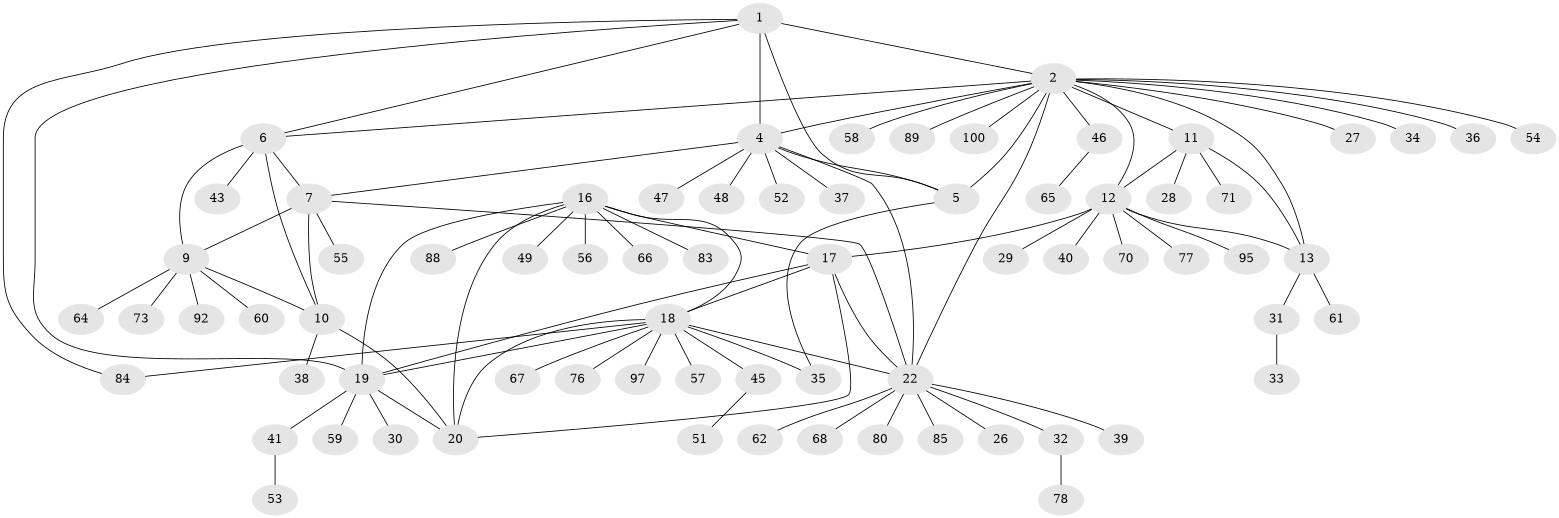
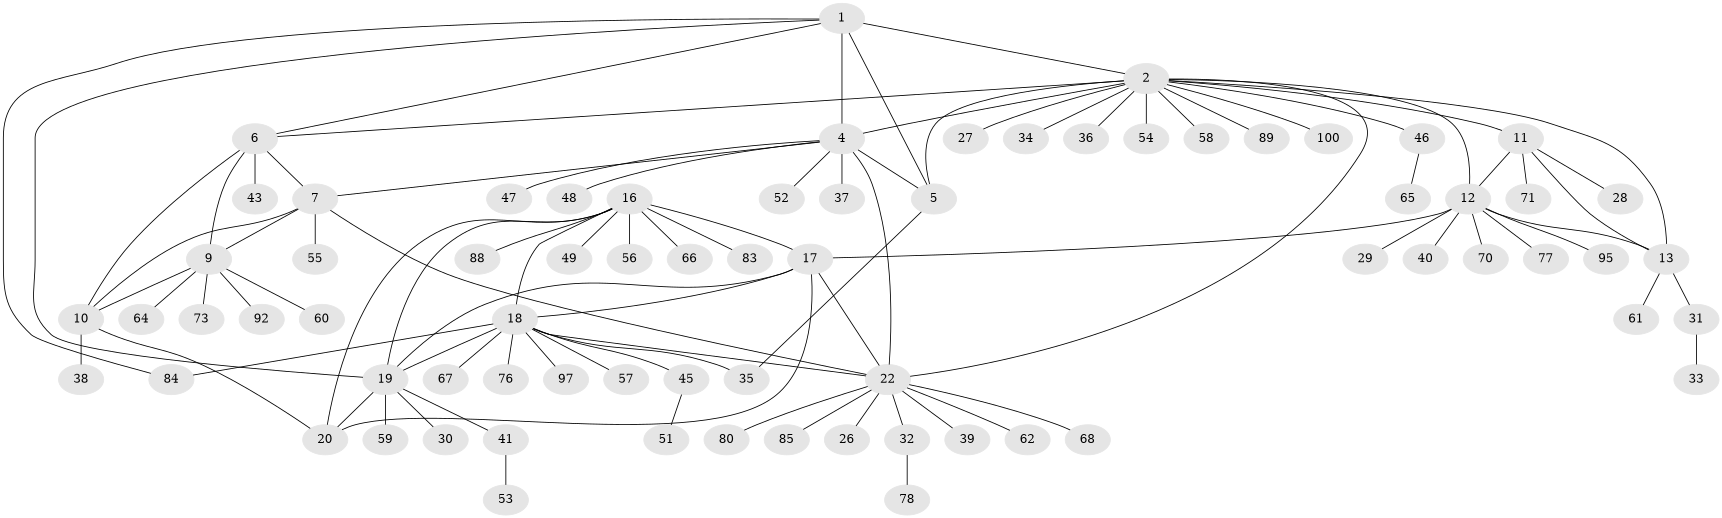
(525, 342) -> none
